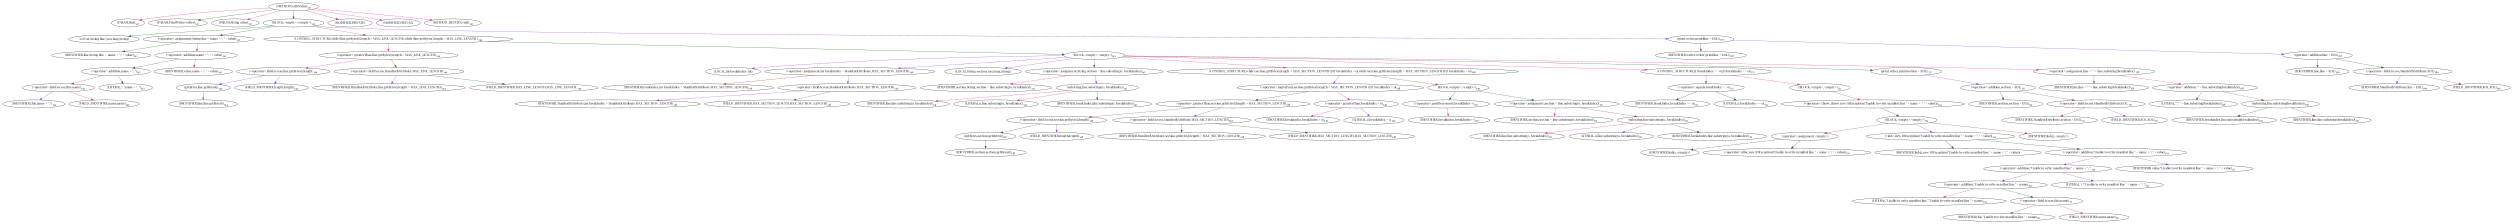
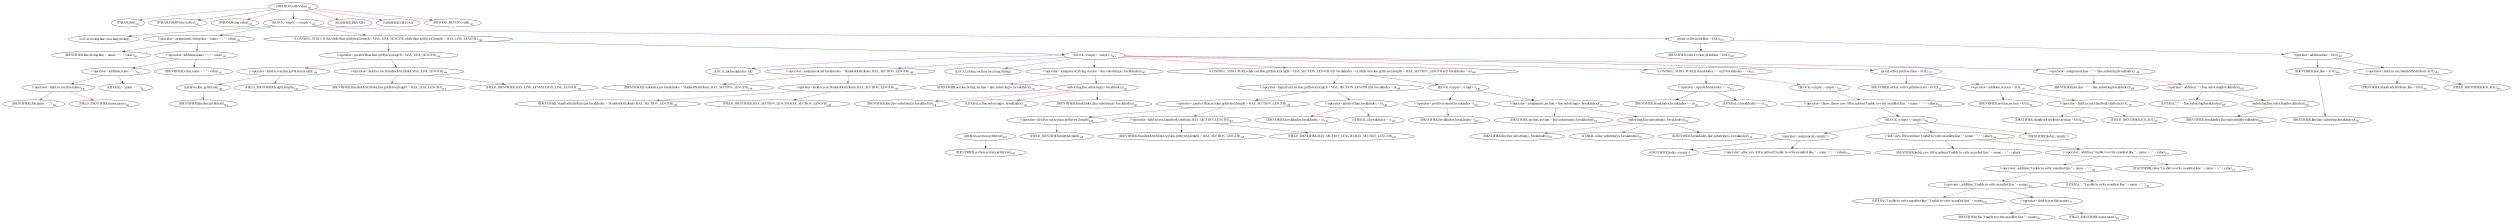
(2425, 87) -> (2425, 87)
none -> (1906, 88)
(2302, 112) -> (2322, 95)
(1091, 120) -> (1091, 120)
(1022, 128) -> none
